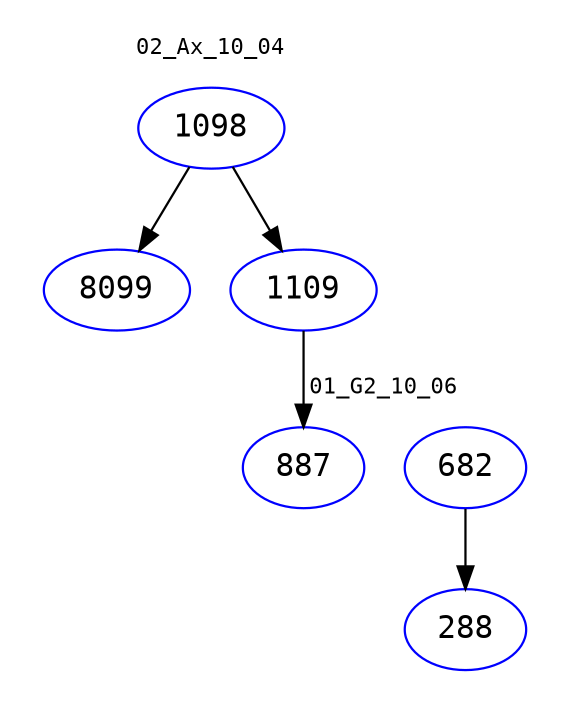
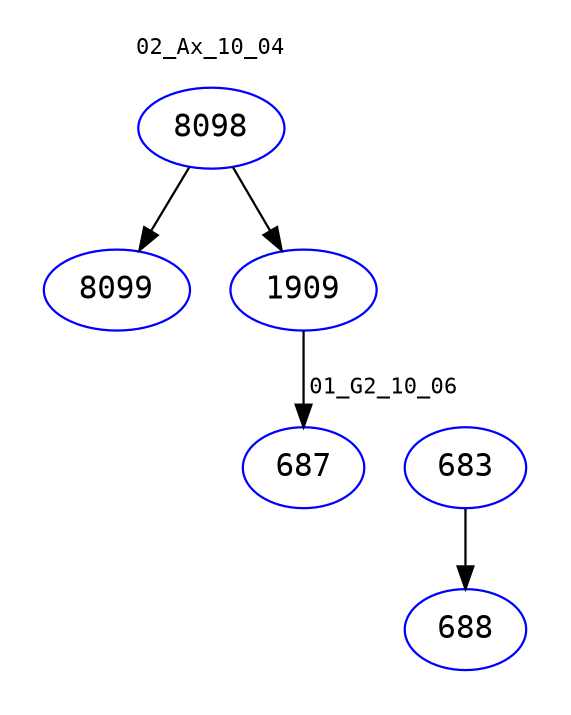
(211, 128) -> (211, 128)
(304, 290) -> (304, 290)
(304, 468) -> (304, 468)
(465, 468) -> (465, 468)
(465, 630) -> (465, 630)
